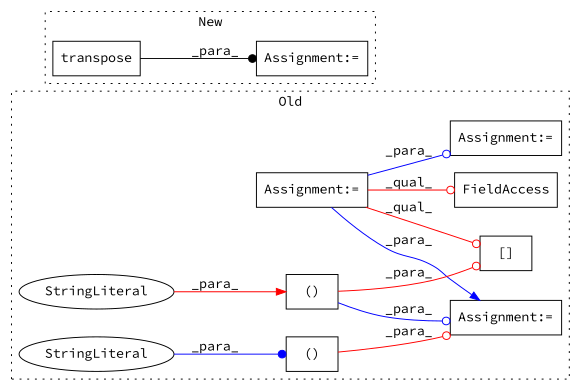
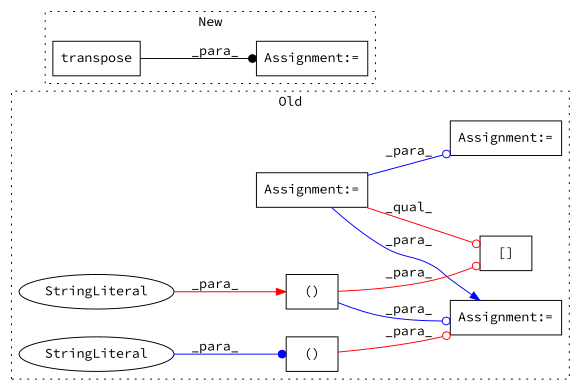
(506, 190) -> none
